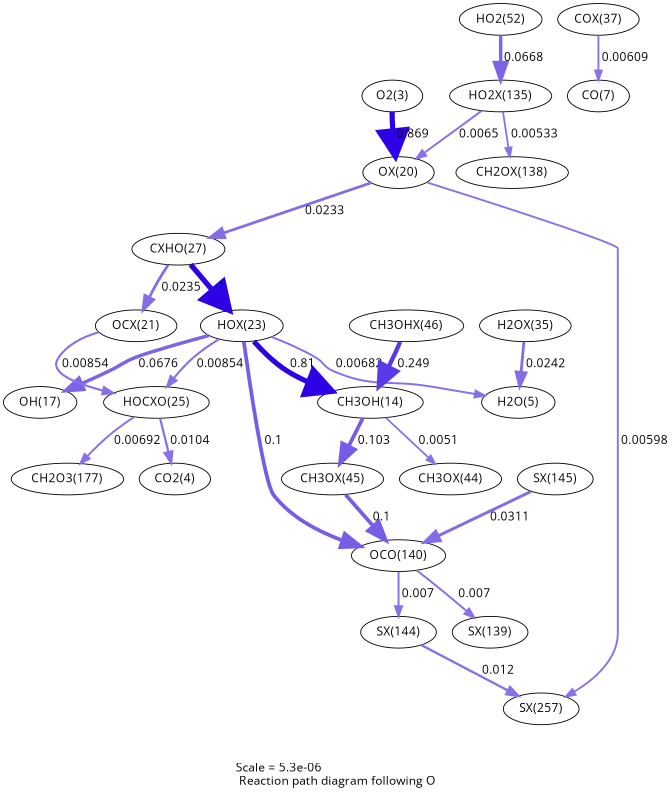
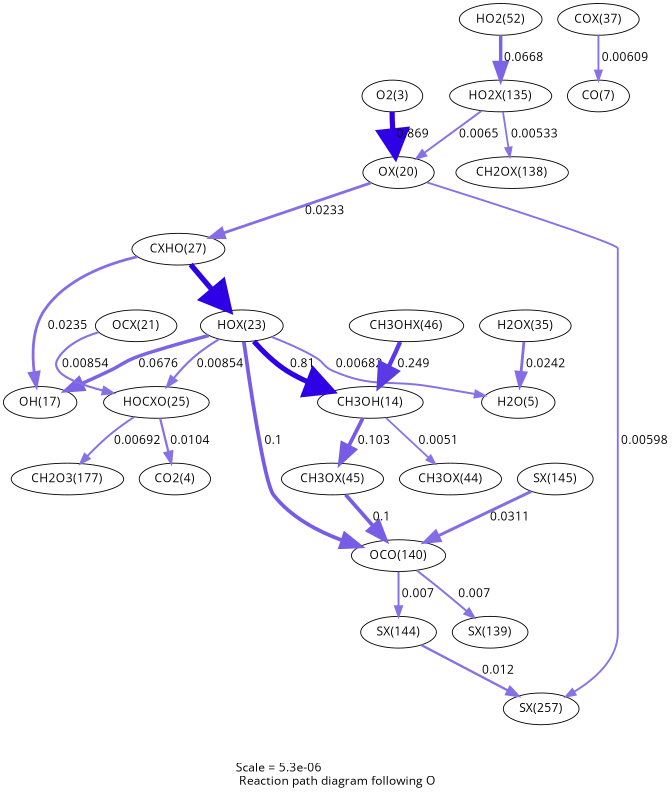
(158, 281) -> (59, 293)
